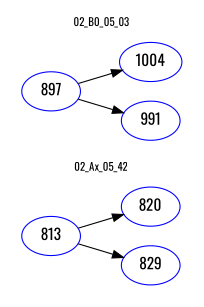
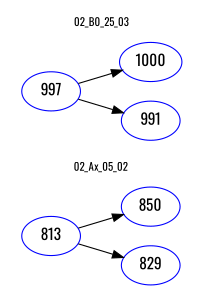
(102, 23) -> (102, 23)
(151, 62) -> (151, 62)
(51, 91) -> (51, 91)
(101, 168) -> (101, 168)
(151, 207) -> (151, 207)
